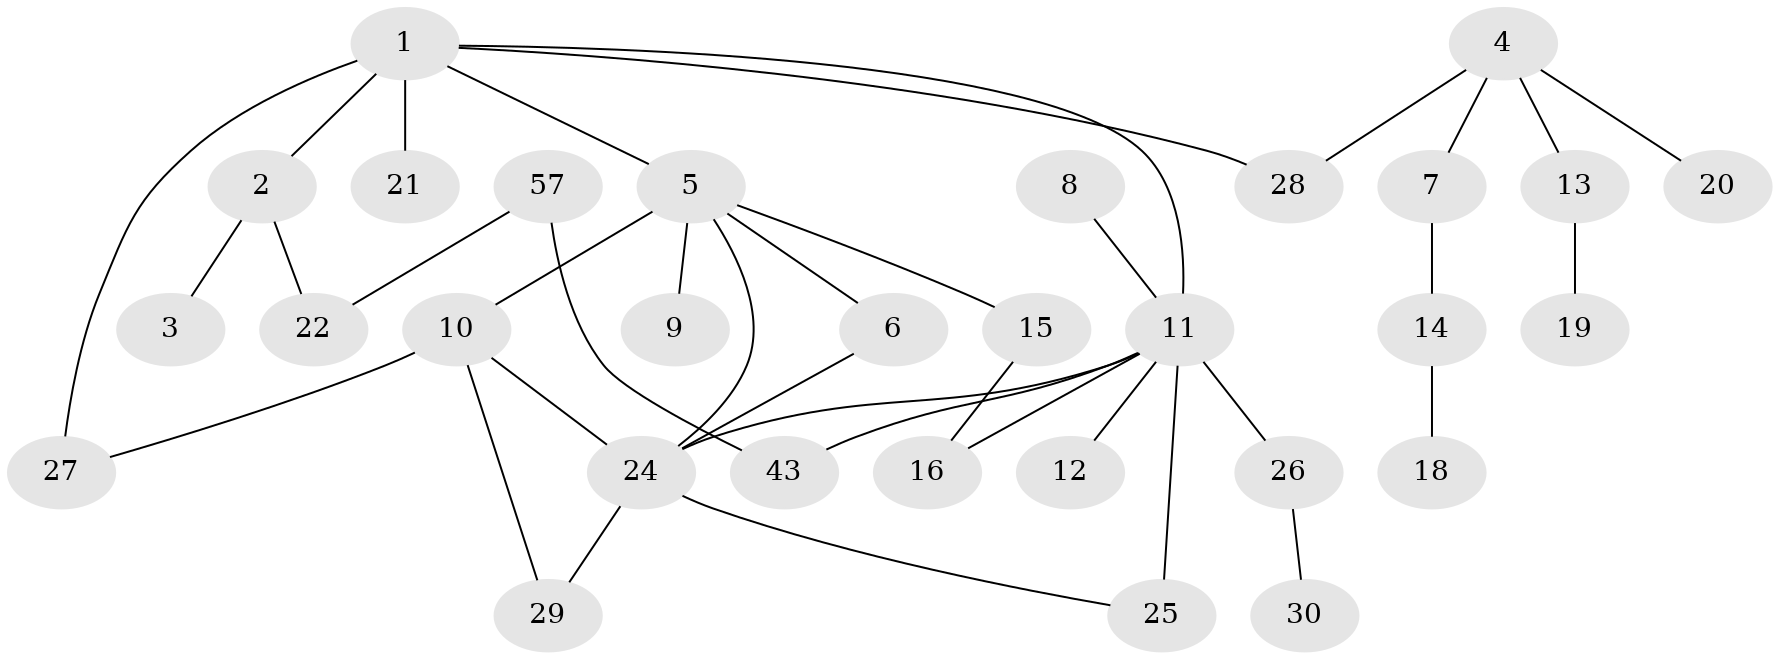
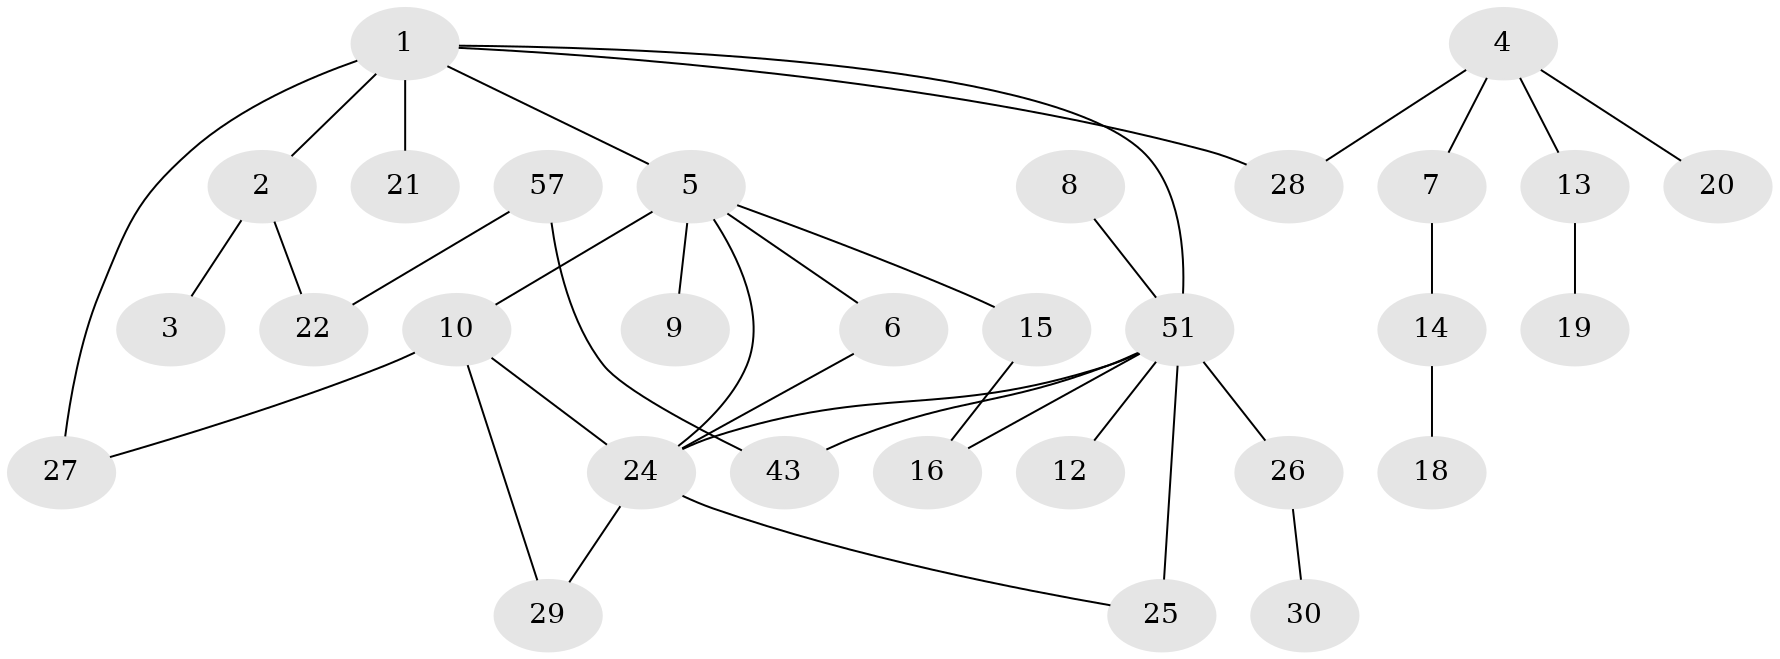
(1180, 330) -> (1180, 330)
